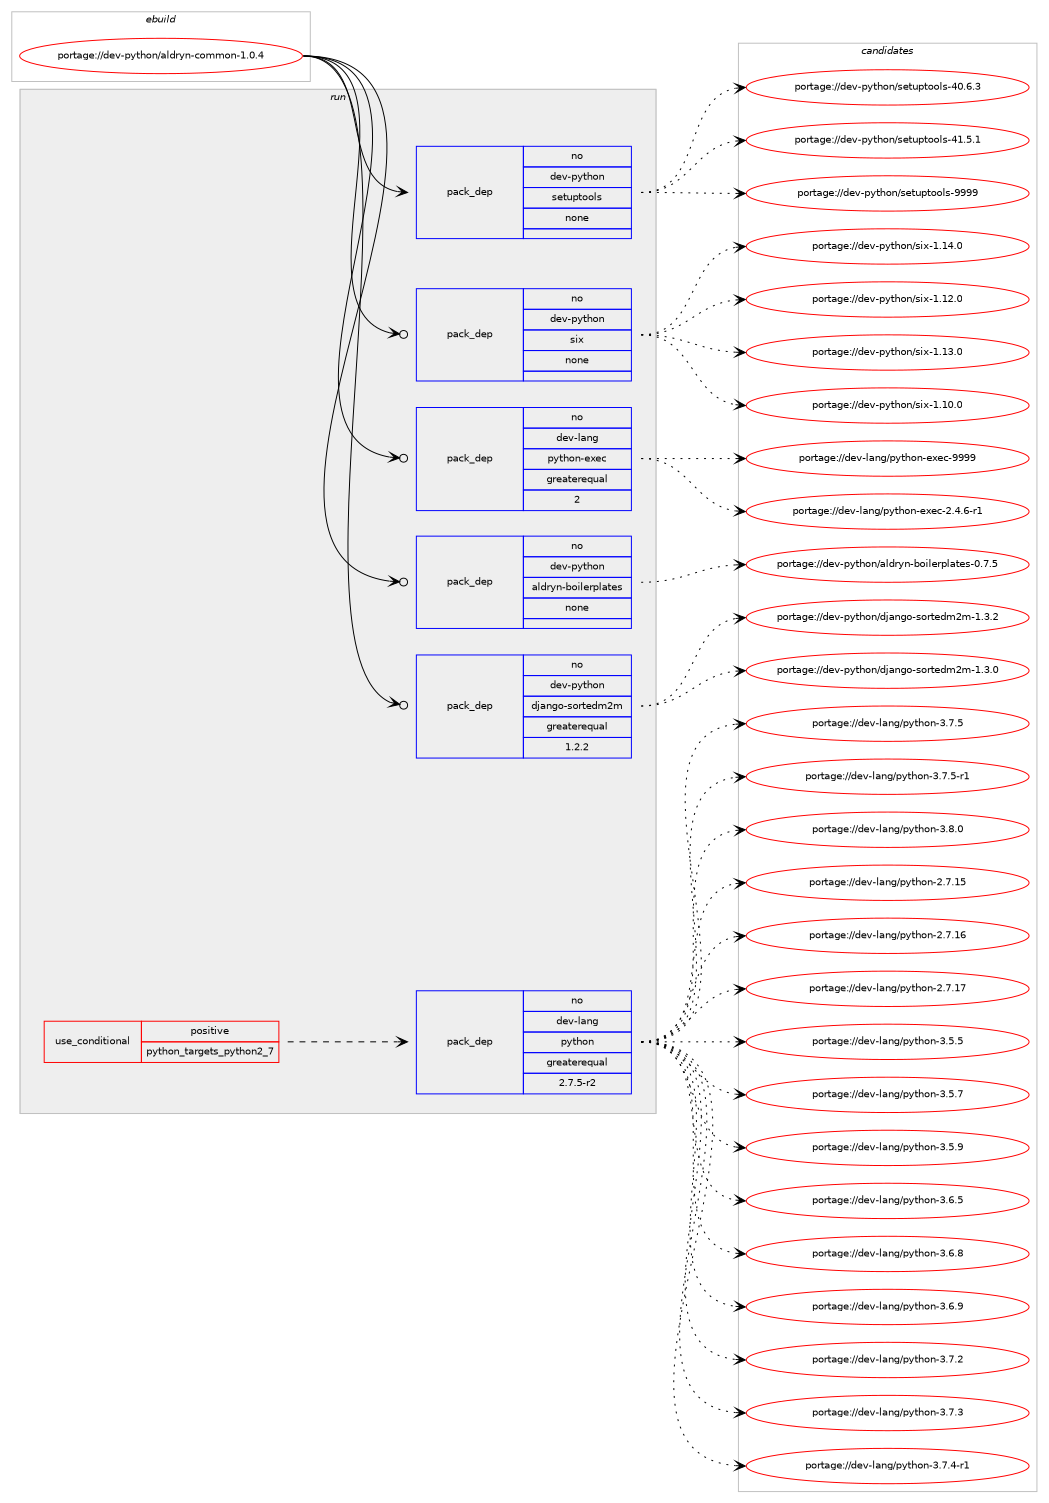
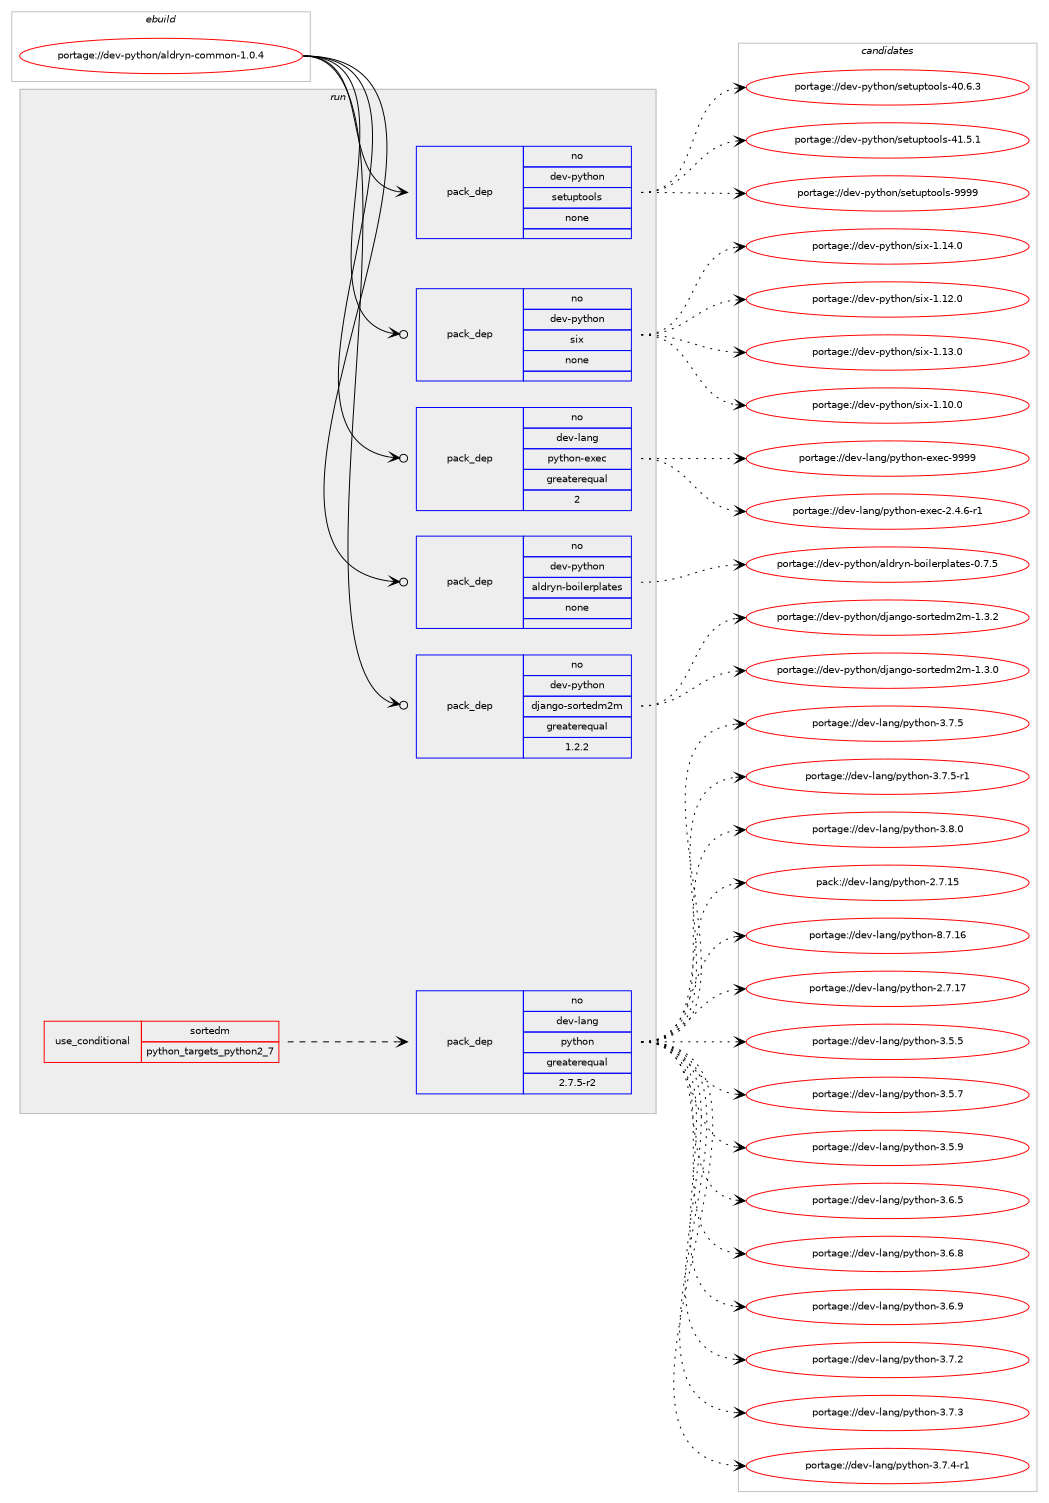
(888, 883) -> (888, 883)
(888, 936) -> (888, 936)
(210, 1031) -> (210, 1031)
